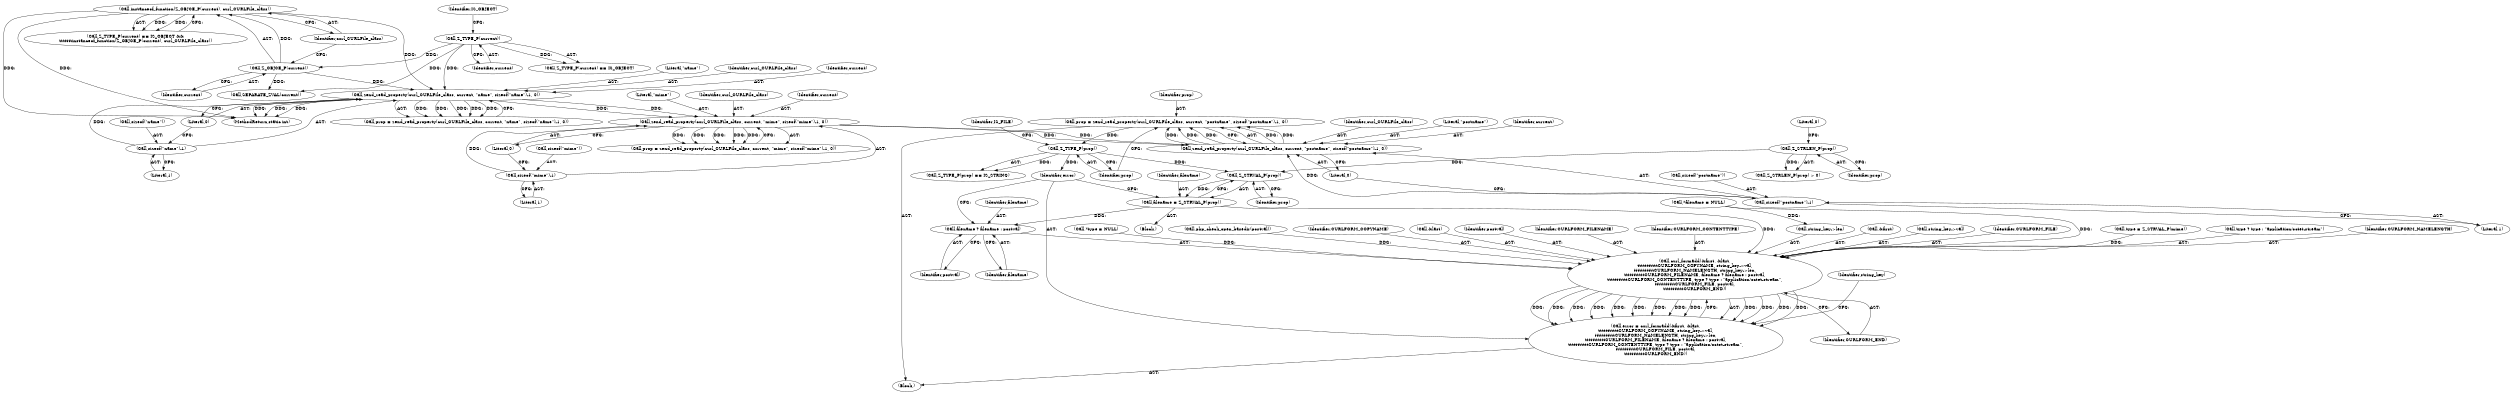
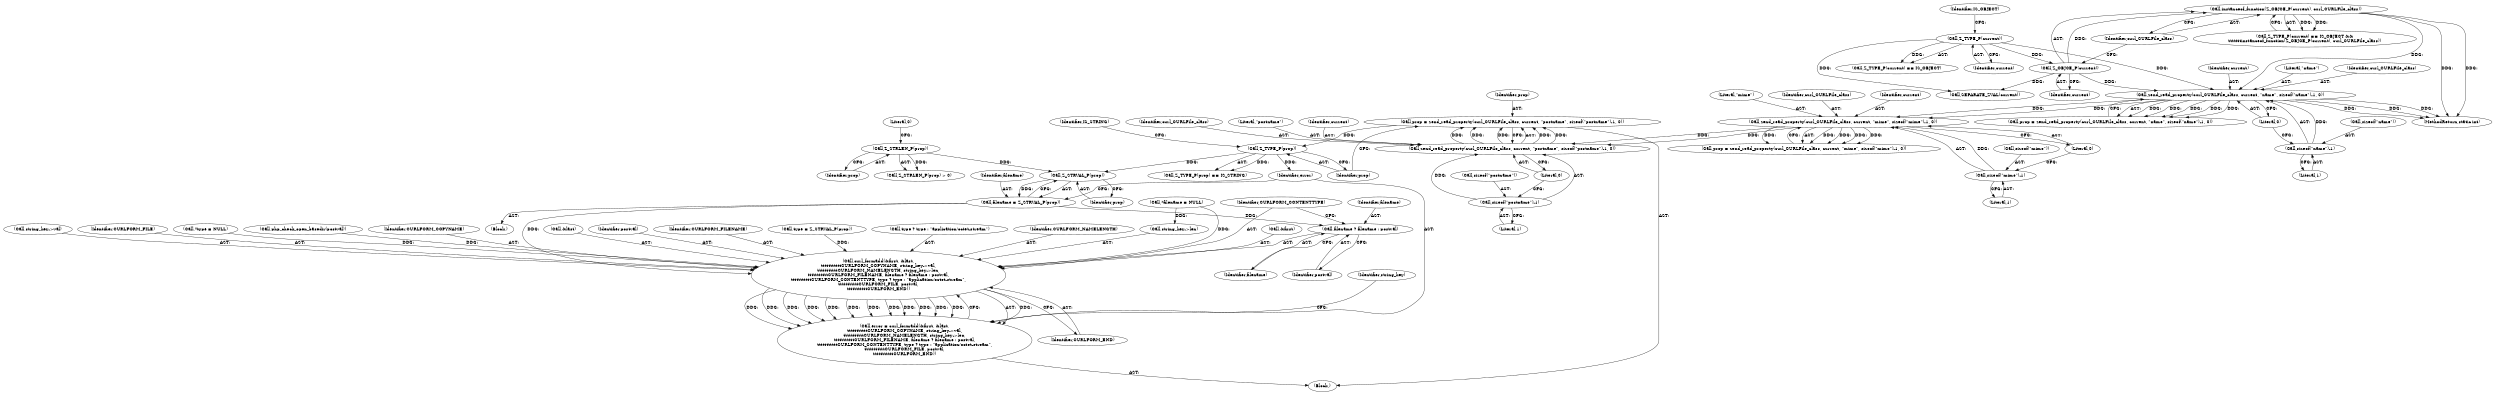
(992, 122) -> (1085, 122)
(984, 190) -> (1319, 215)
(2151, 229) -> (817, 229)
